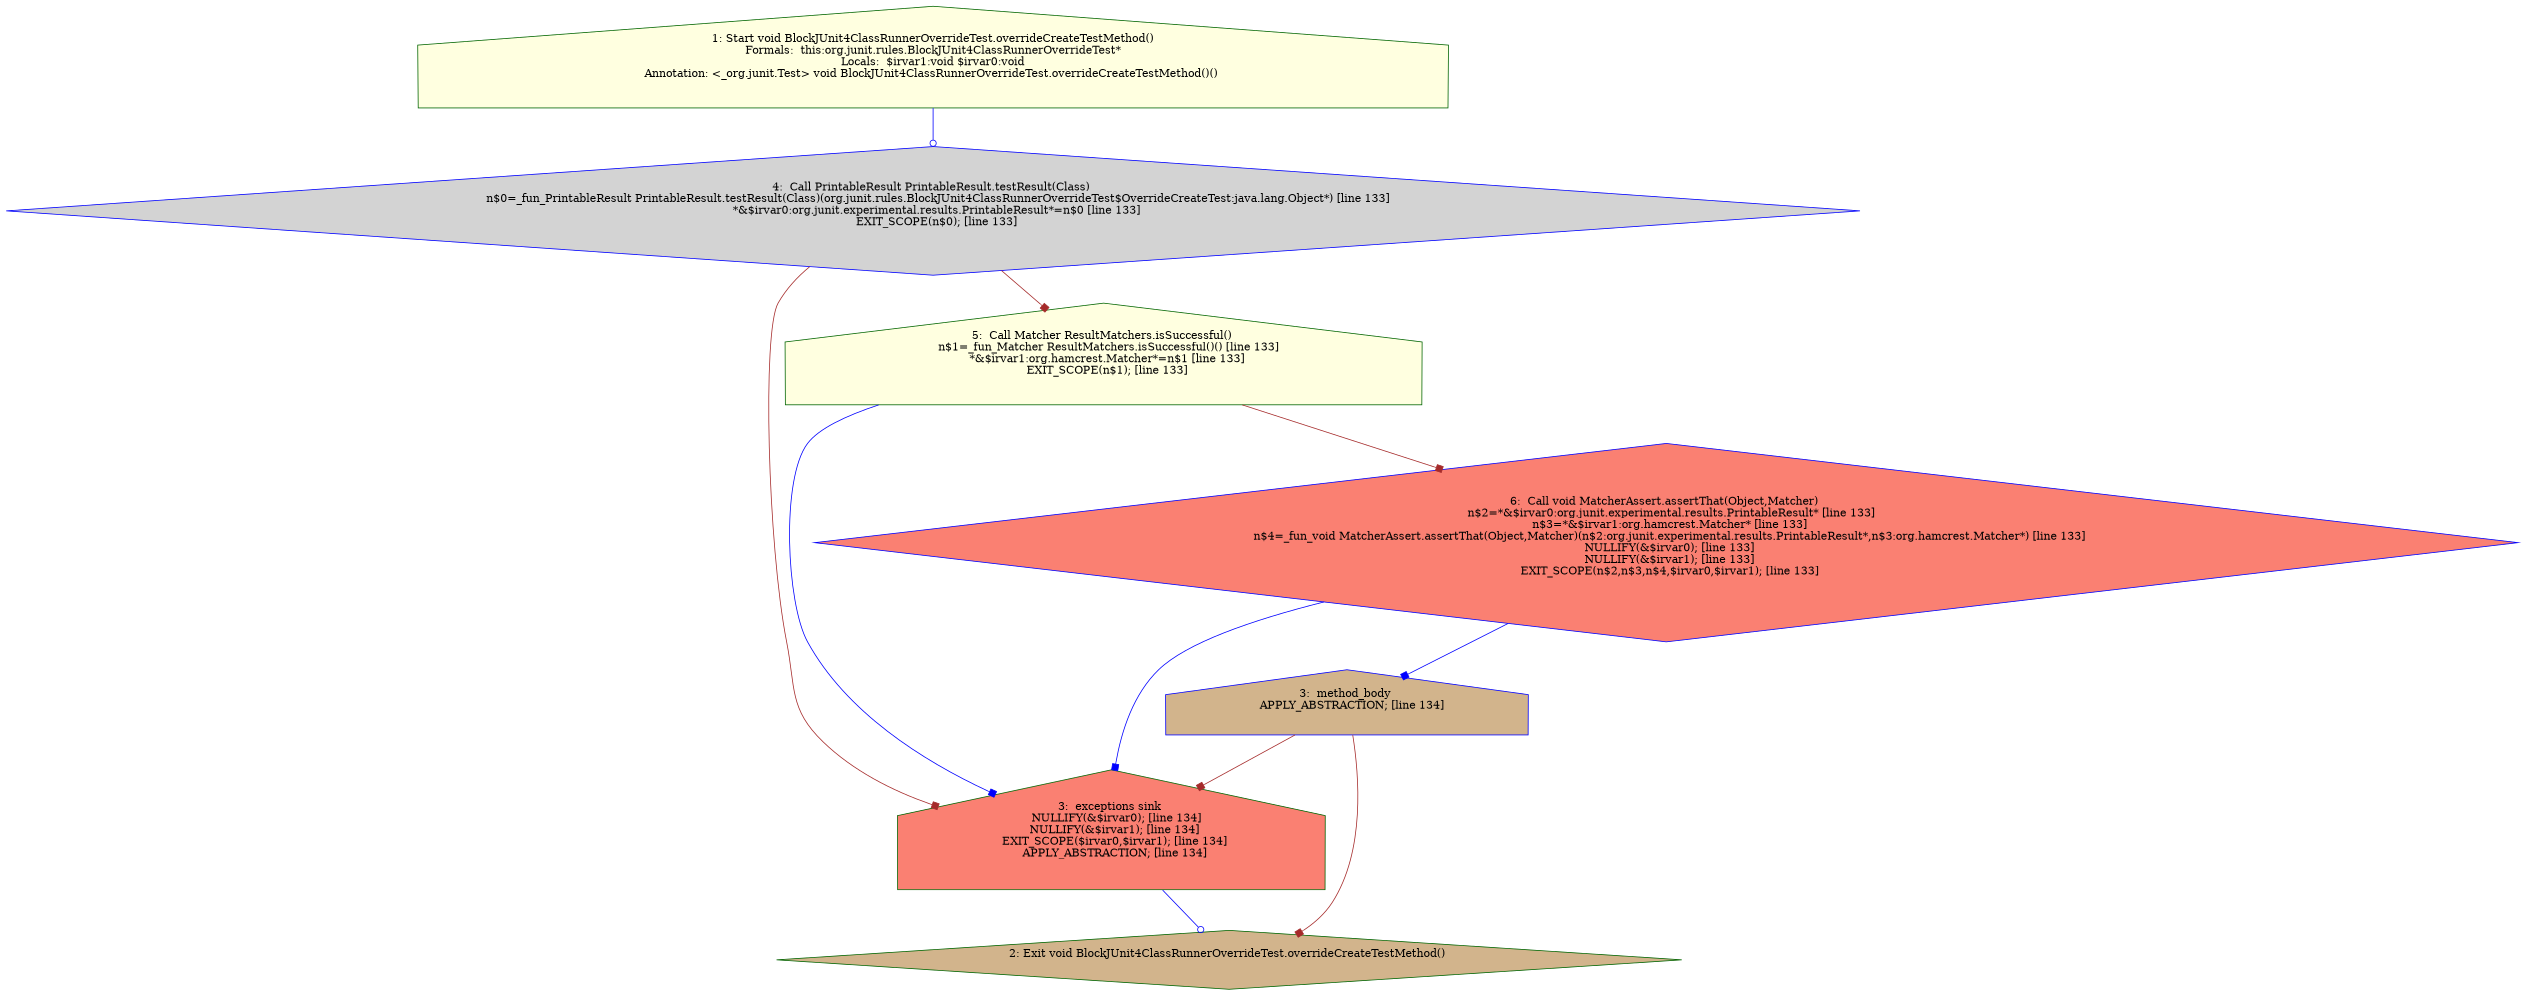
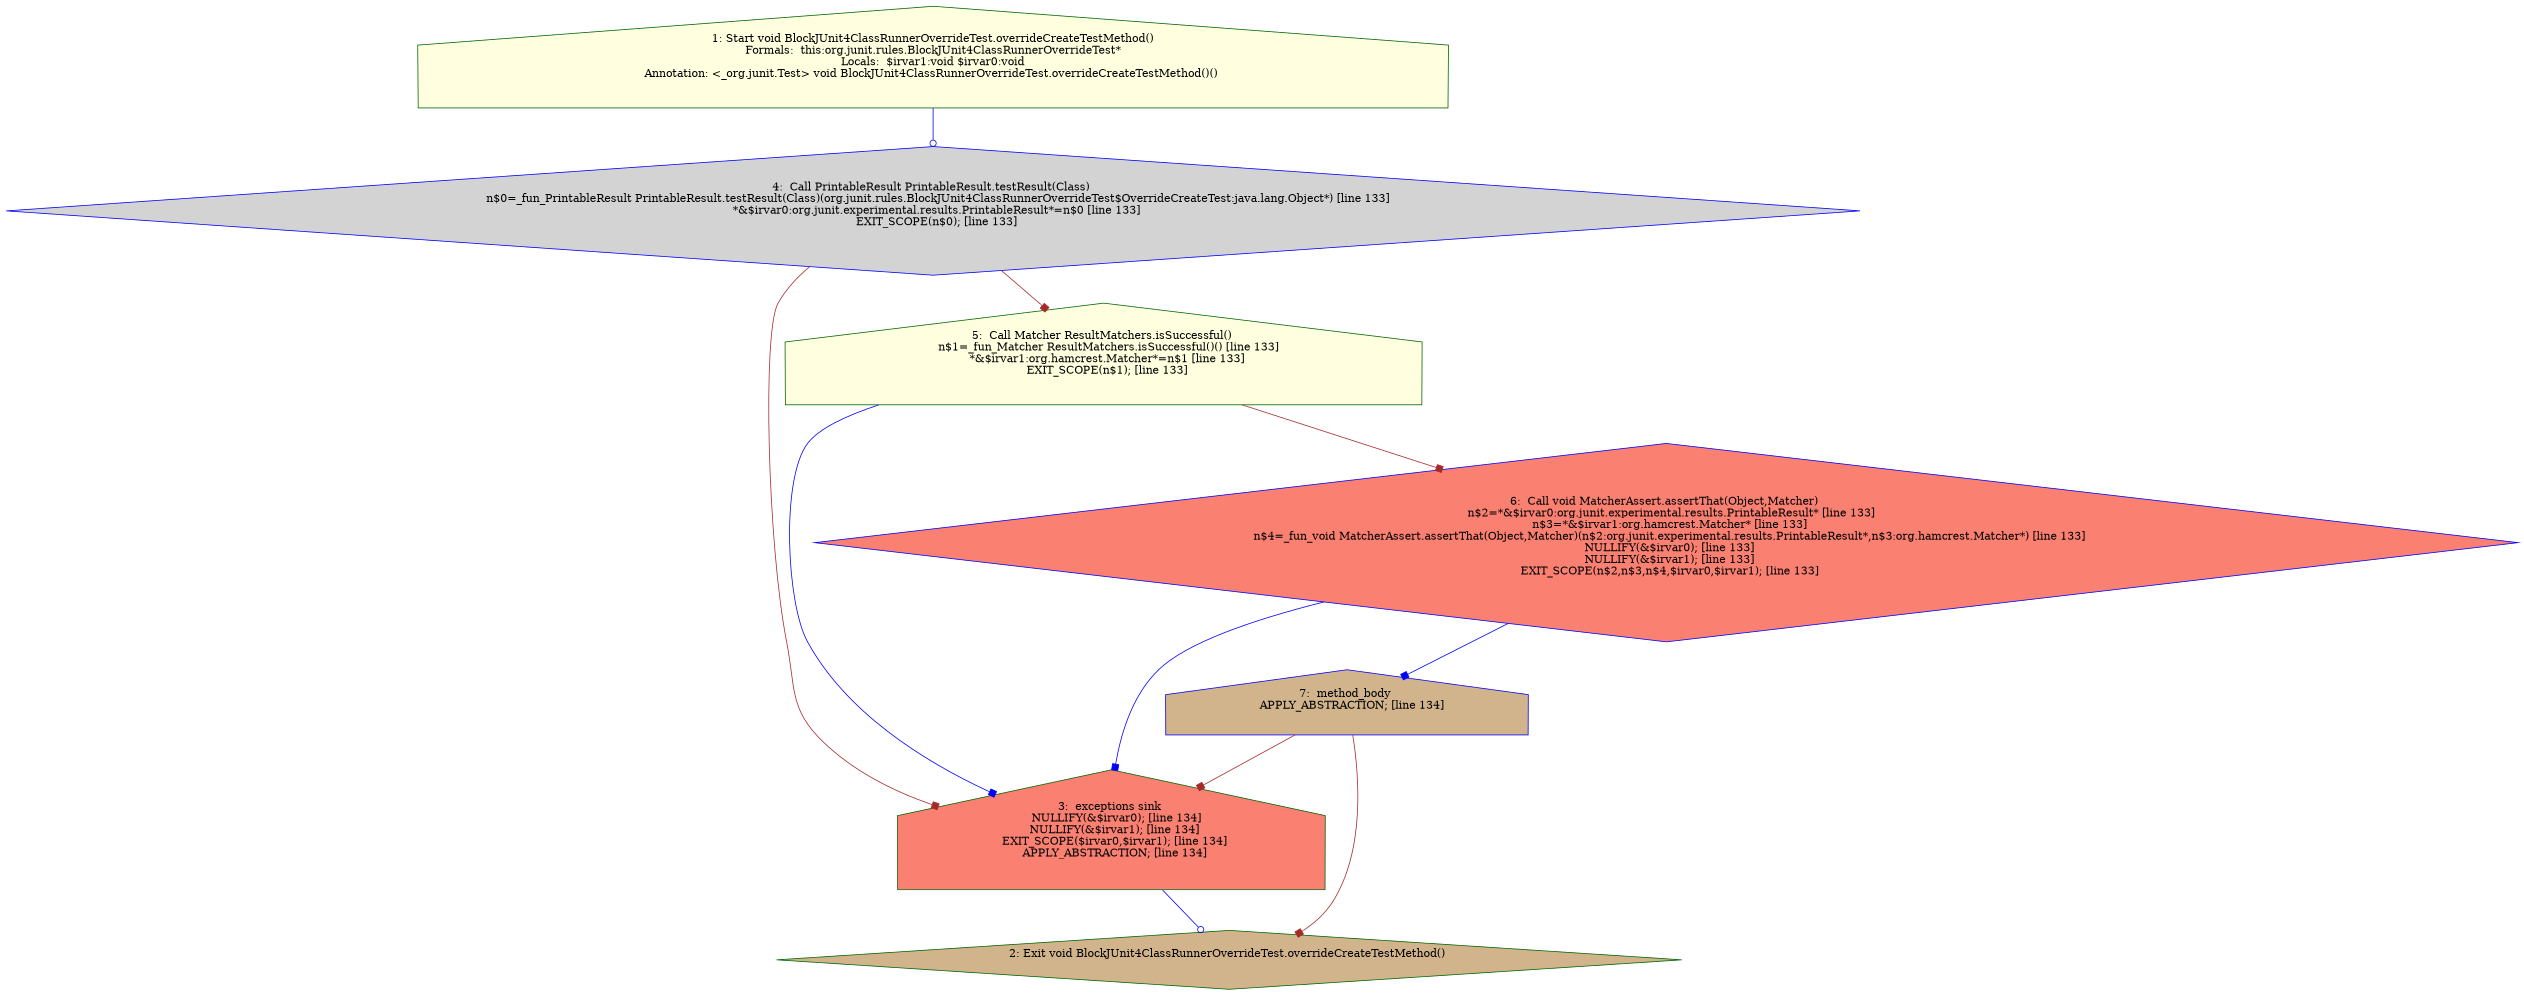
(1347, 706) -> (1347, 706)
